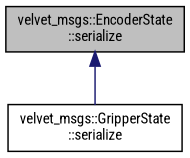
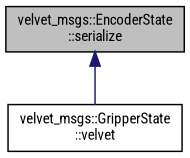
(95, 128) -> (95, 128)
